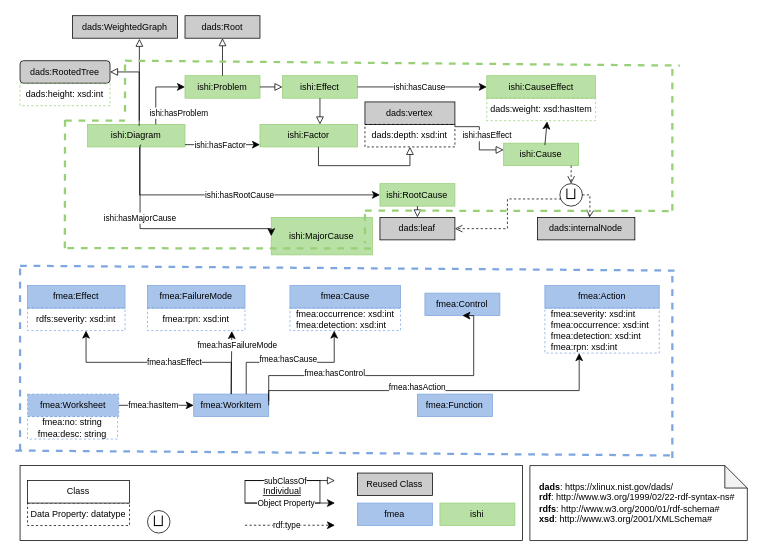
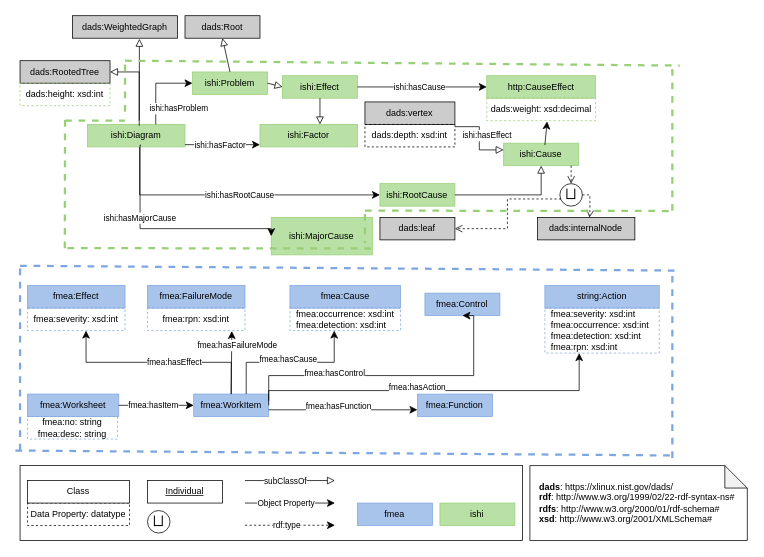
(65, 72) -> (65, 72)
(223, 87) -> (230, 83)
(542, 87) -> (542, 87)
(542, 109) -> (542, 109)
(361, 165) -> none
none -> (508, 195)
(418, 207) -> none
(602, 297) -> (602, 297)
(76, 319) -> (76, 319)
(73, 405) -> (73, 405)
none -> (340, 410)
(395, 484) -> none
(283, 492) -> (185, 492)
